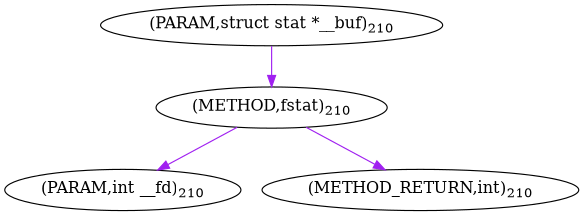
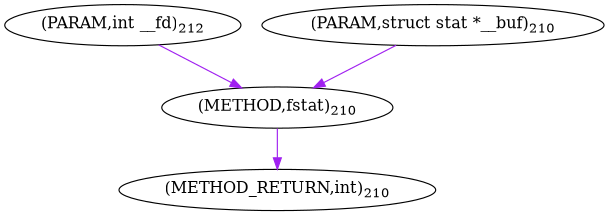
(203, 146) -> (195, 64)
(192, 188) -> (192, 23)
